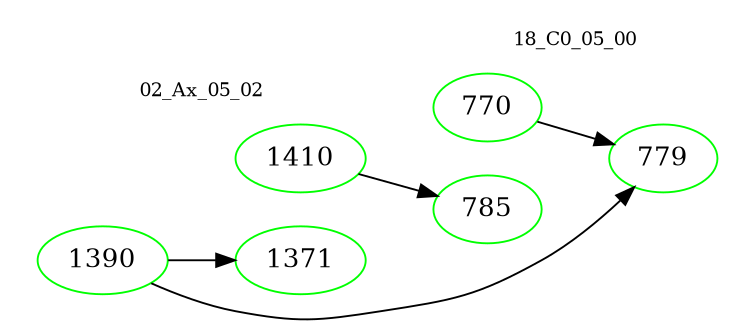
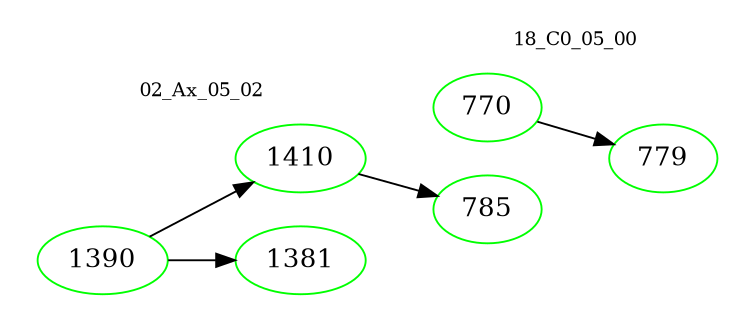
(301, 260) -> (301, 260)
(397, 309) -> (193, 214)
